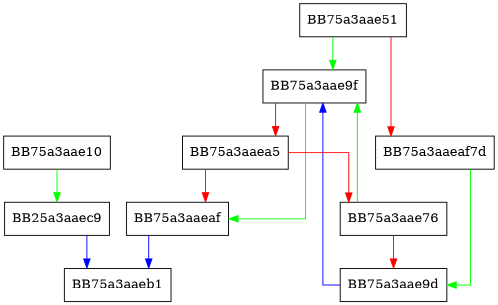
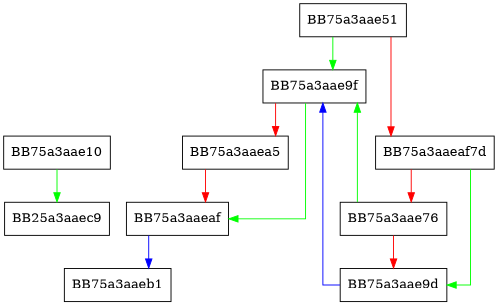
(339, 153) -> (411, 181)
(87, 247) -> none
